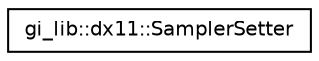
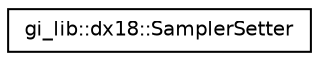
(160, 30) -> (160, 30)
